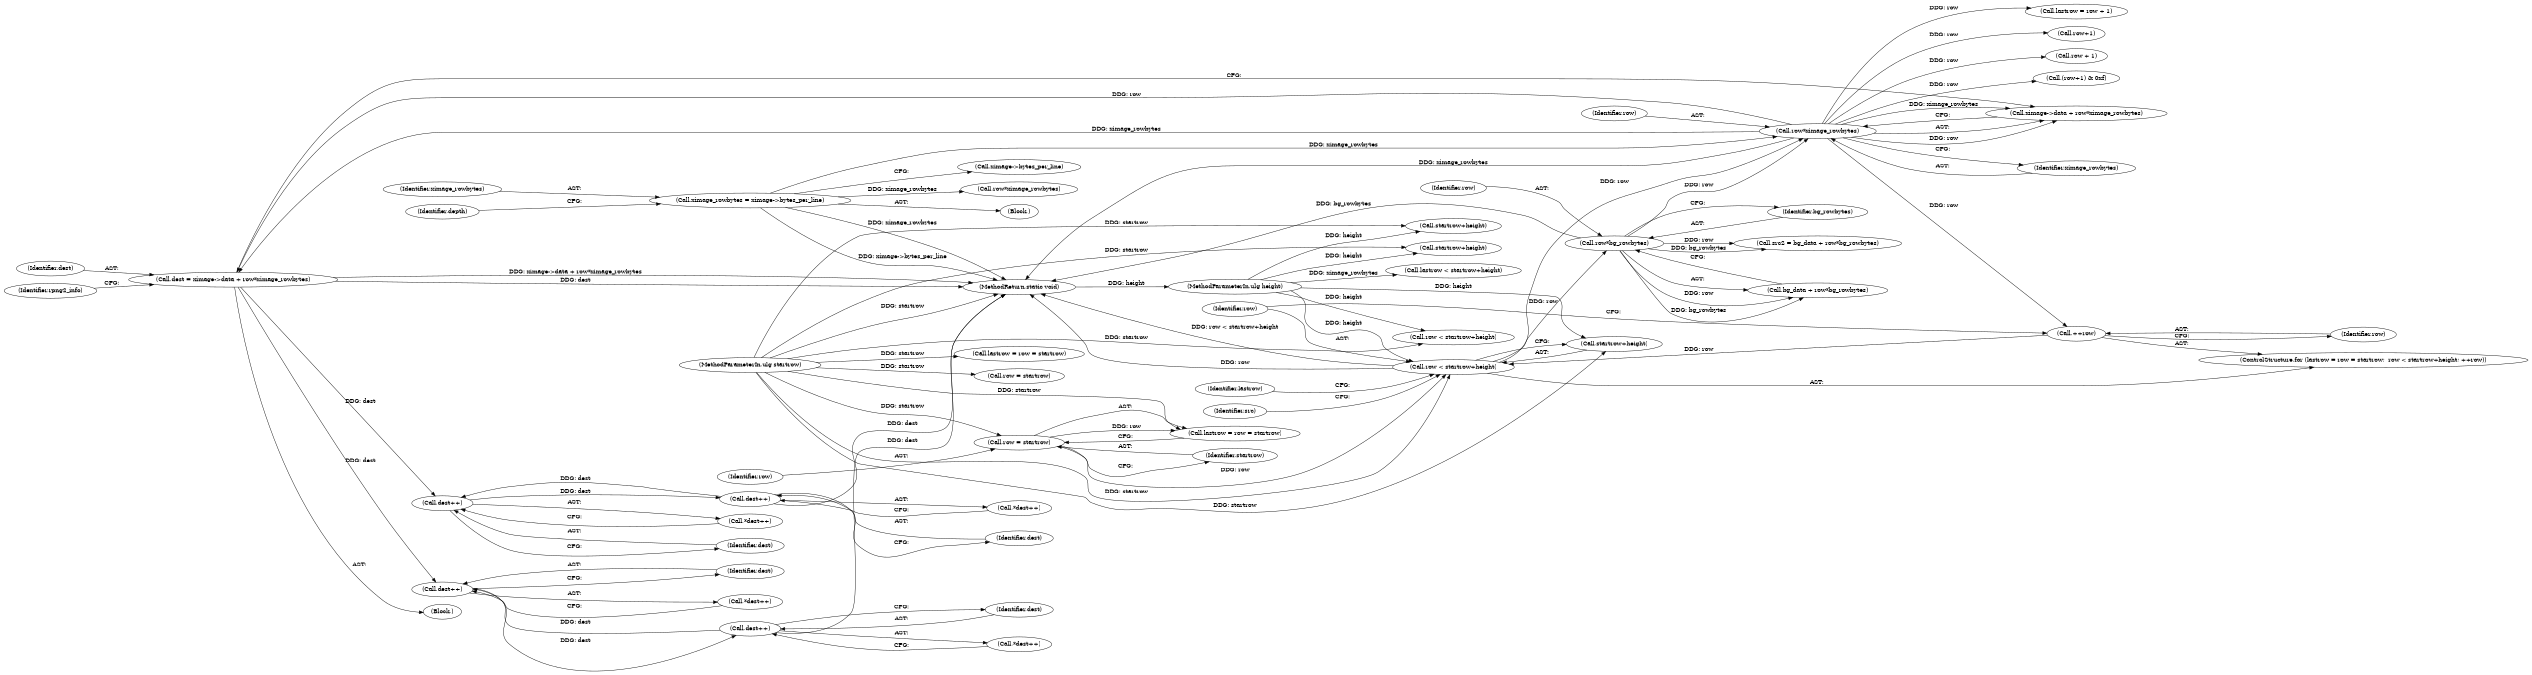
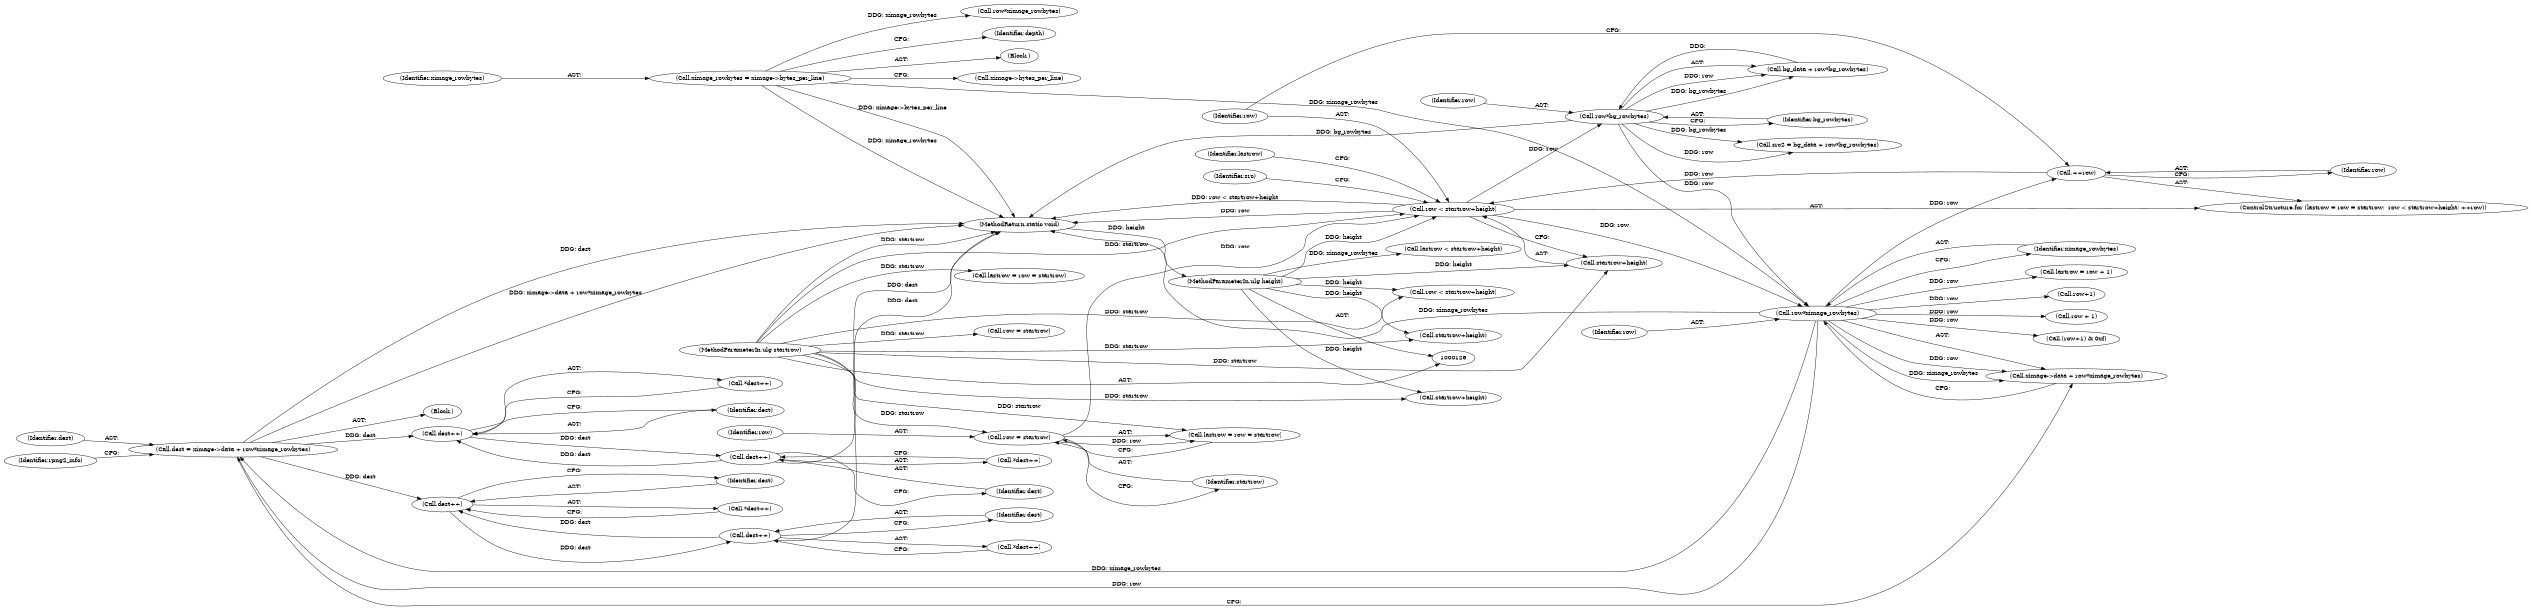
(568, 207) -> (881, 51)
(1699, 257) -> (1699, 46)
none -> (1453, 358)
